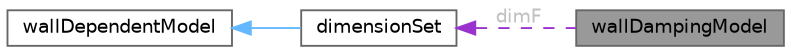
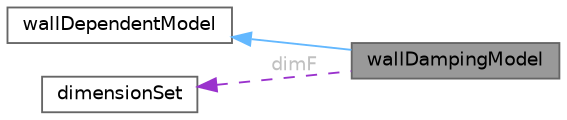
(276, 28) -> (301, 45)
